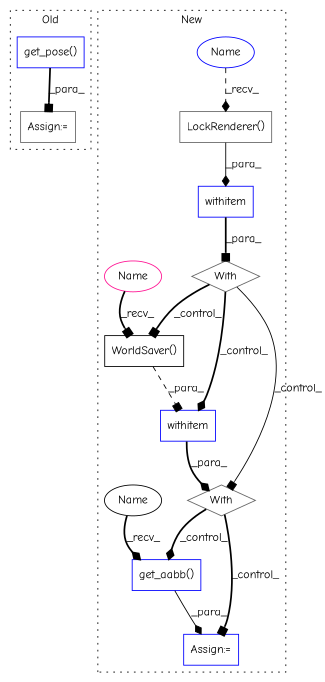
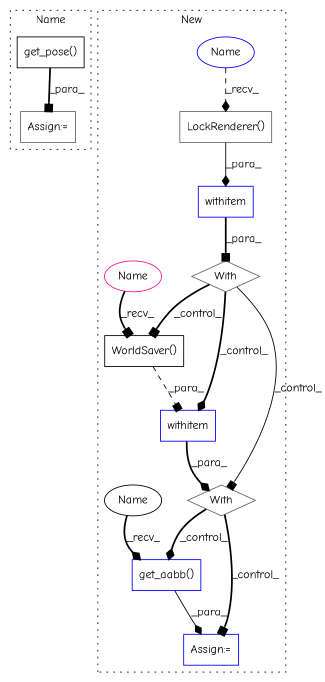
(51, 20) -> (51, 20)
(51, 52) -> (51, 52)
